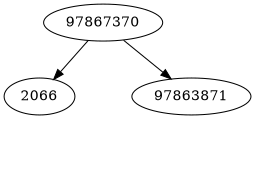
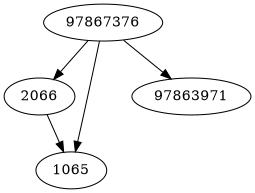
(103, 23) -> (103, 23)
(191, 96) -> (191, 96)
none -> (71, 170)
